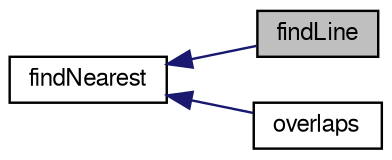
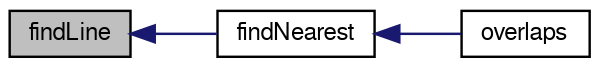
(224, 53) -> (186, 34)
